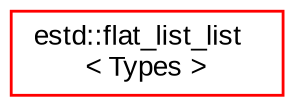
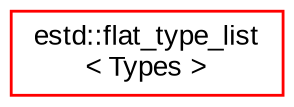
(147, 53) -> (147, 53)
